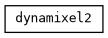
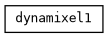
(54, 19) -> (54, 19)
